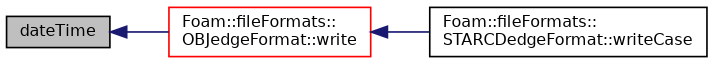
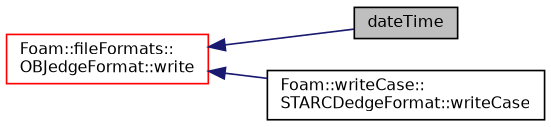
(148, 32) -> (289, 37)
(568, 32) -> (406, 95)
